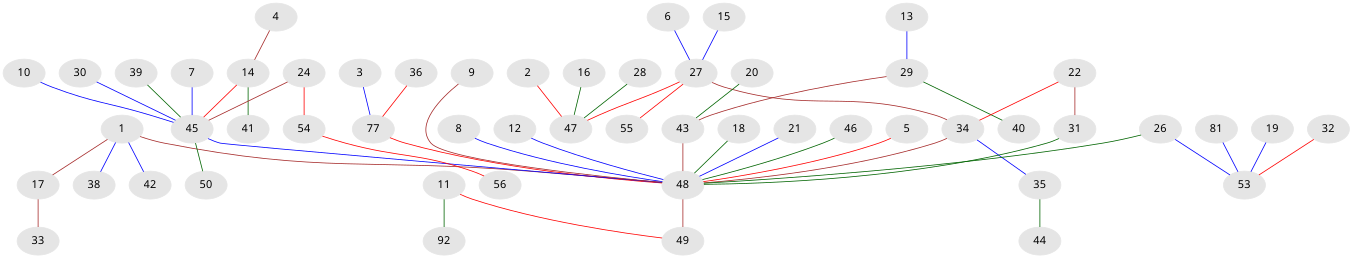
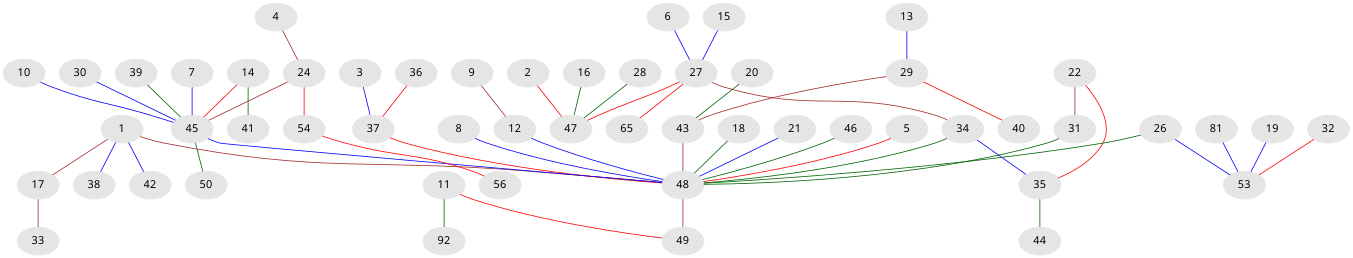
(262, 45) -> (290, 45)
(963, 101) -> (963, 101)
(1019, 101) -> (1105, 137)
(373, 129) -> (373, 129)
(627, 129) -> (627, 129)
(435, 145) -> (494, 101)
(827, 168) -> (827, 168)
